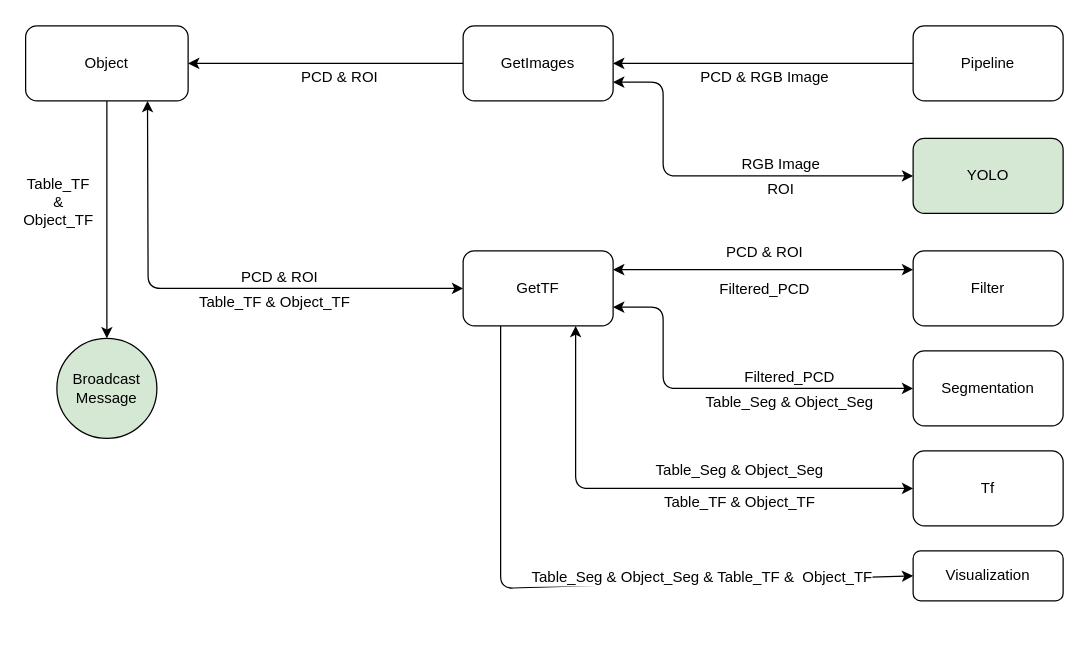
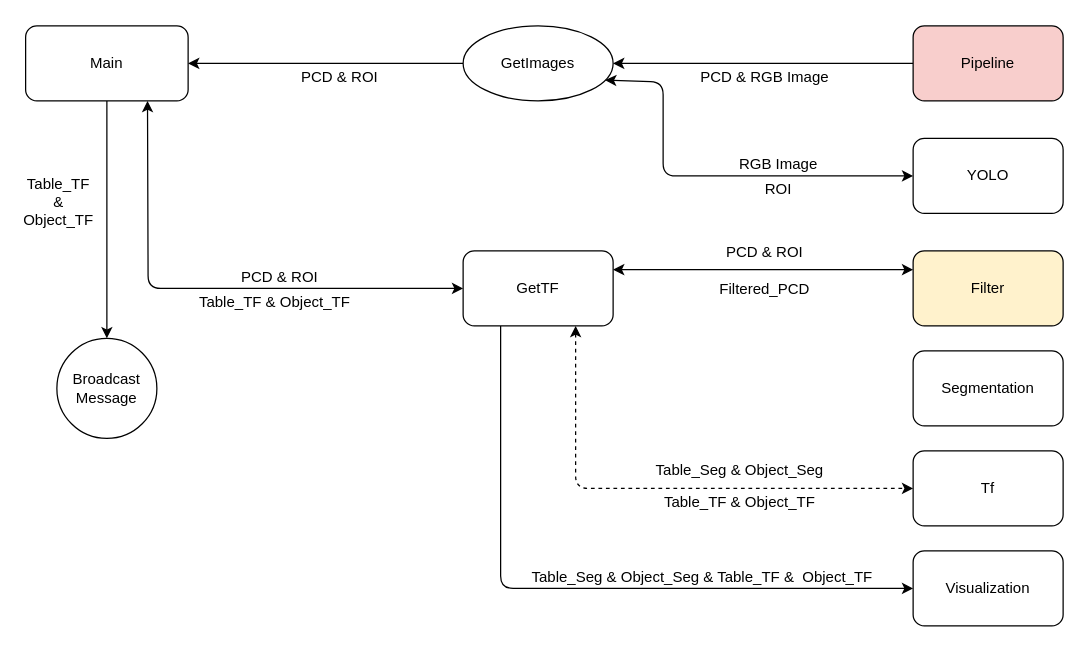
(107, 63) -> (107, 63)
(538, 63) -> (538, 63)
(988, 63) -> (988, 63)
(988, 176) -> (988, 176)
(988, 288) -> (988, 288)
(107, 388) -> (107, 388)
(734, 388) -> none
(669, 488) -> (669, 488)
(988, 576) -> (988, 588)
